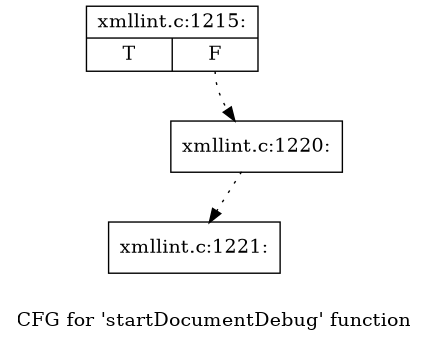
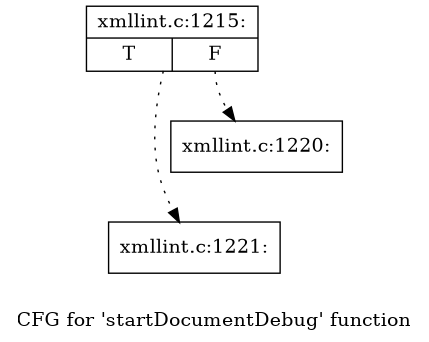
(229, 191) -> (155, 142)
